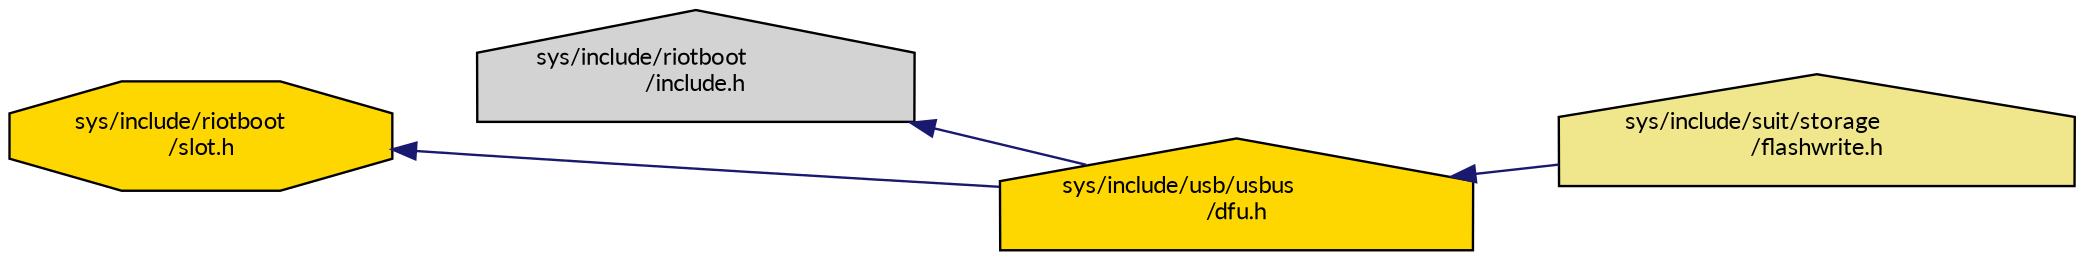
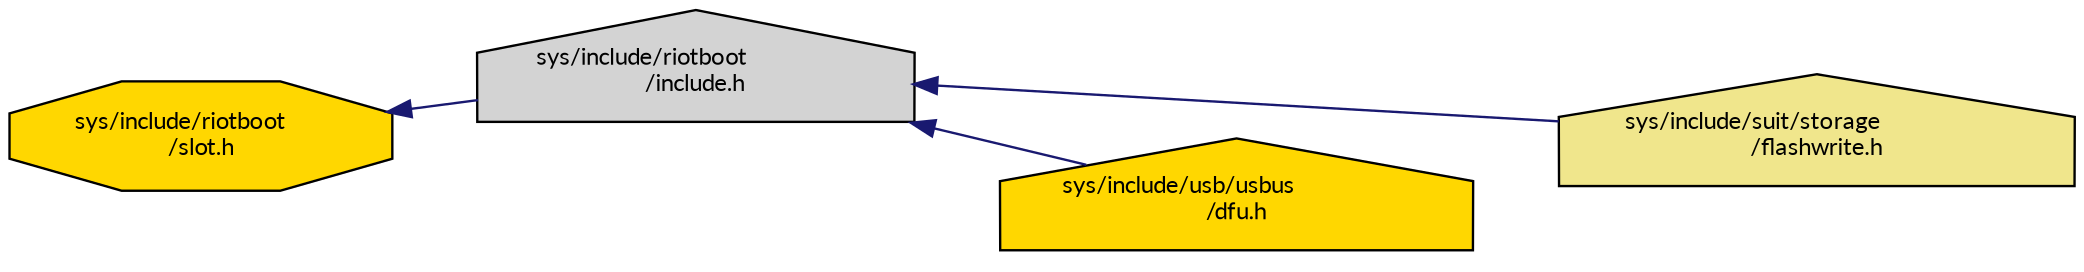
(708, 169) -> (445, 104)
(1517, 169) -> (1248, 103)
